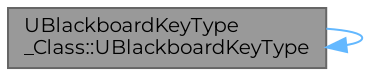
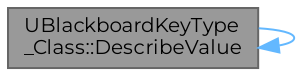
(167, 38) -> (133, 38)
